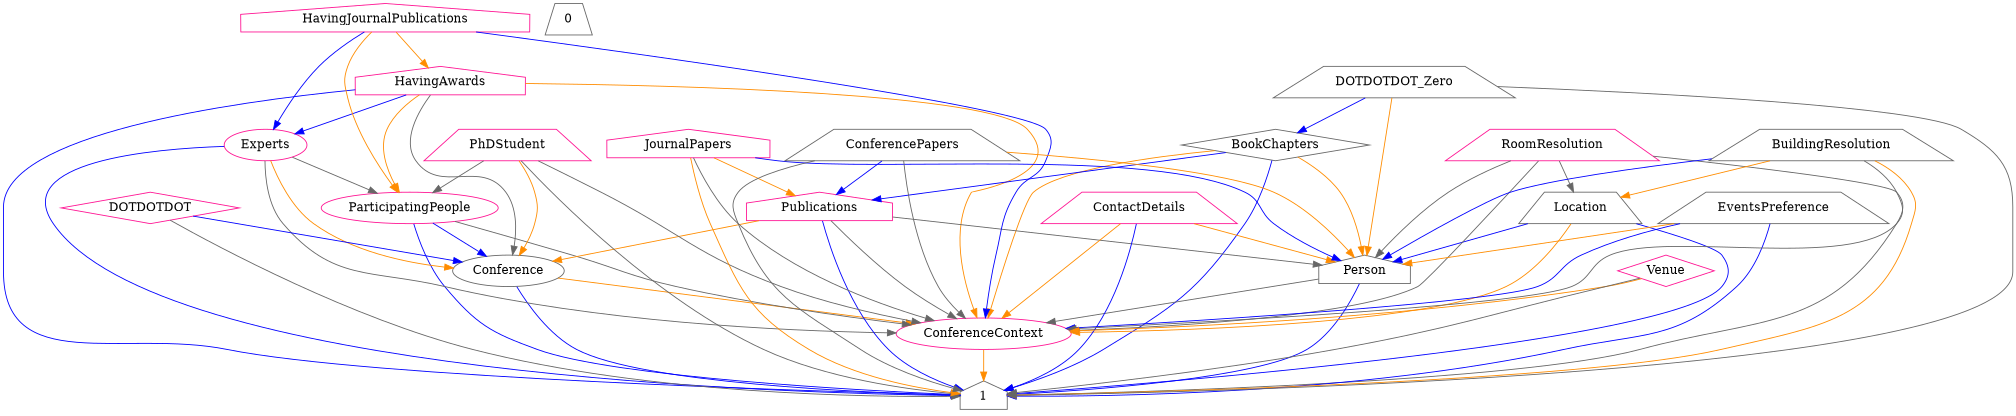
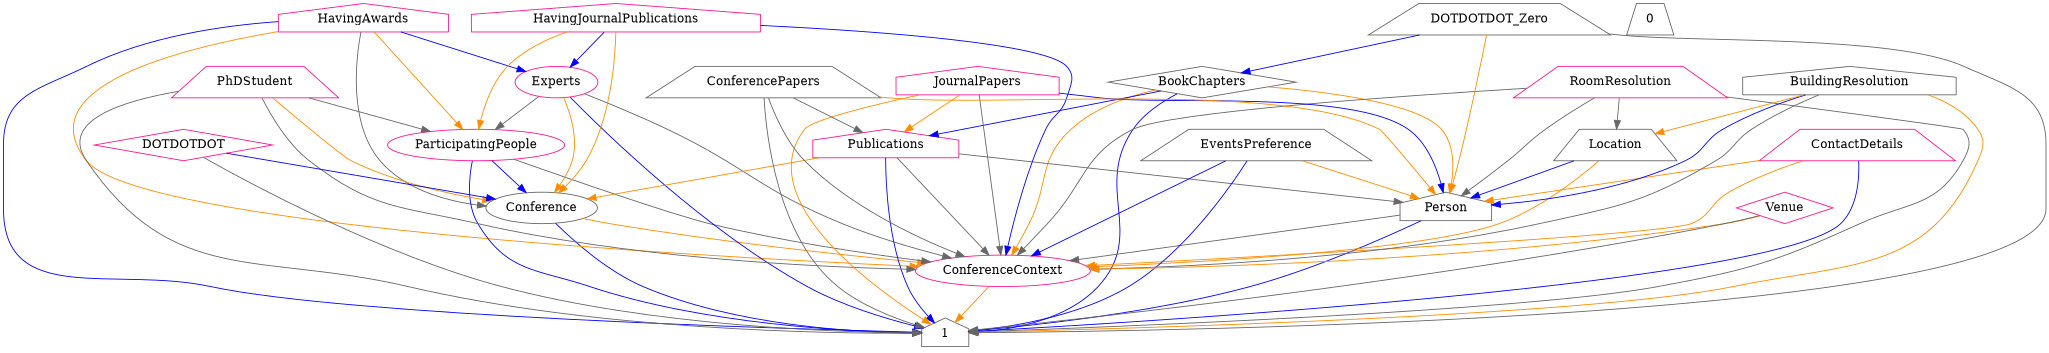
(409, 47) -> (605, 115)
(1831, 145) -> (1849, 82)
(863, 175) -> (824, 113)
(1436, 353) -> none
